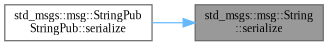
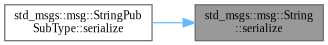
(78, 23) -> (78, 23)
